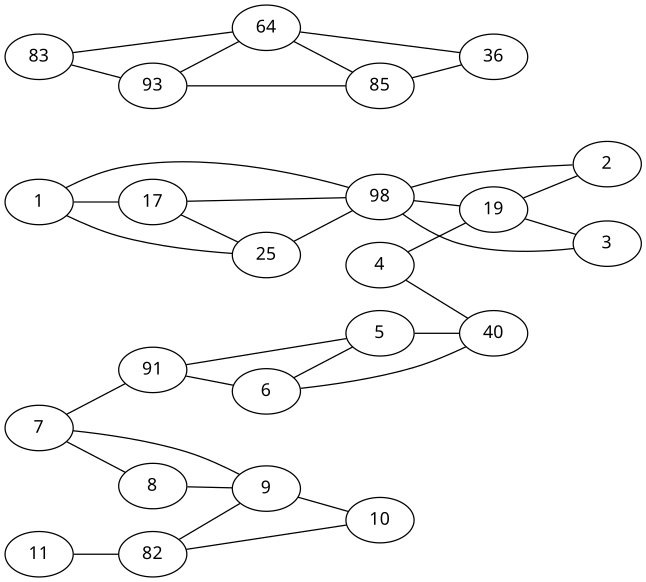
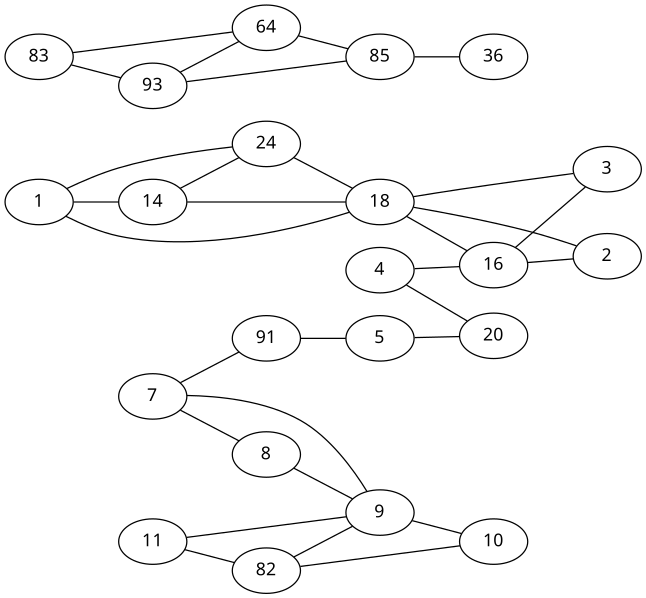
(380, 42) -> none
(380, 197) -> (380, 202)
(153, 202) -> (153, 202)
(494, 210) -> (494, 265)
(266, 255) -> (266, 144)
(494, 333) -> (494, 336)
(266, 391) -> none
none -> (267, 527)
